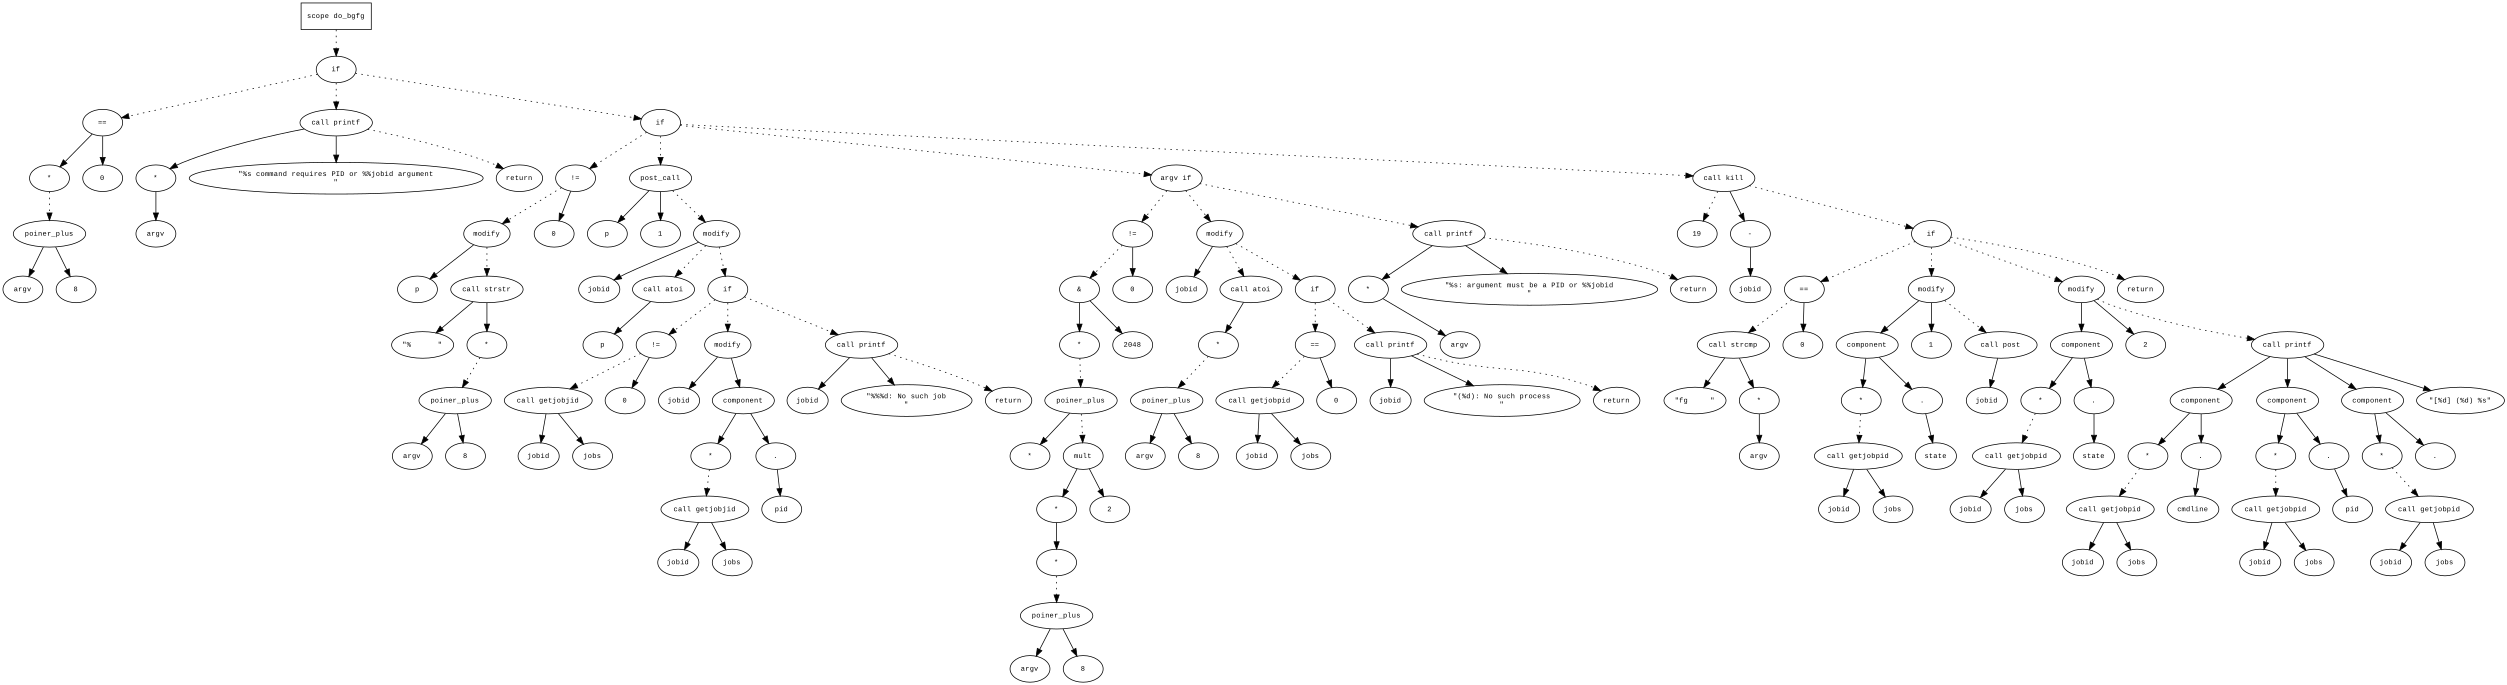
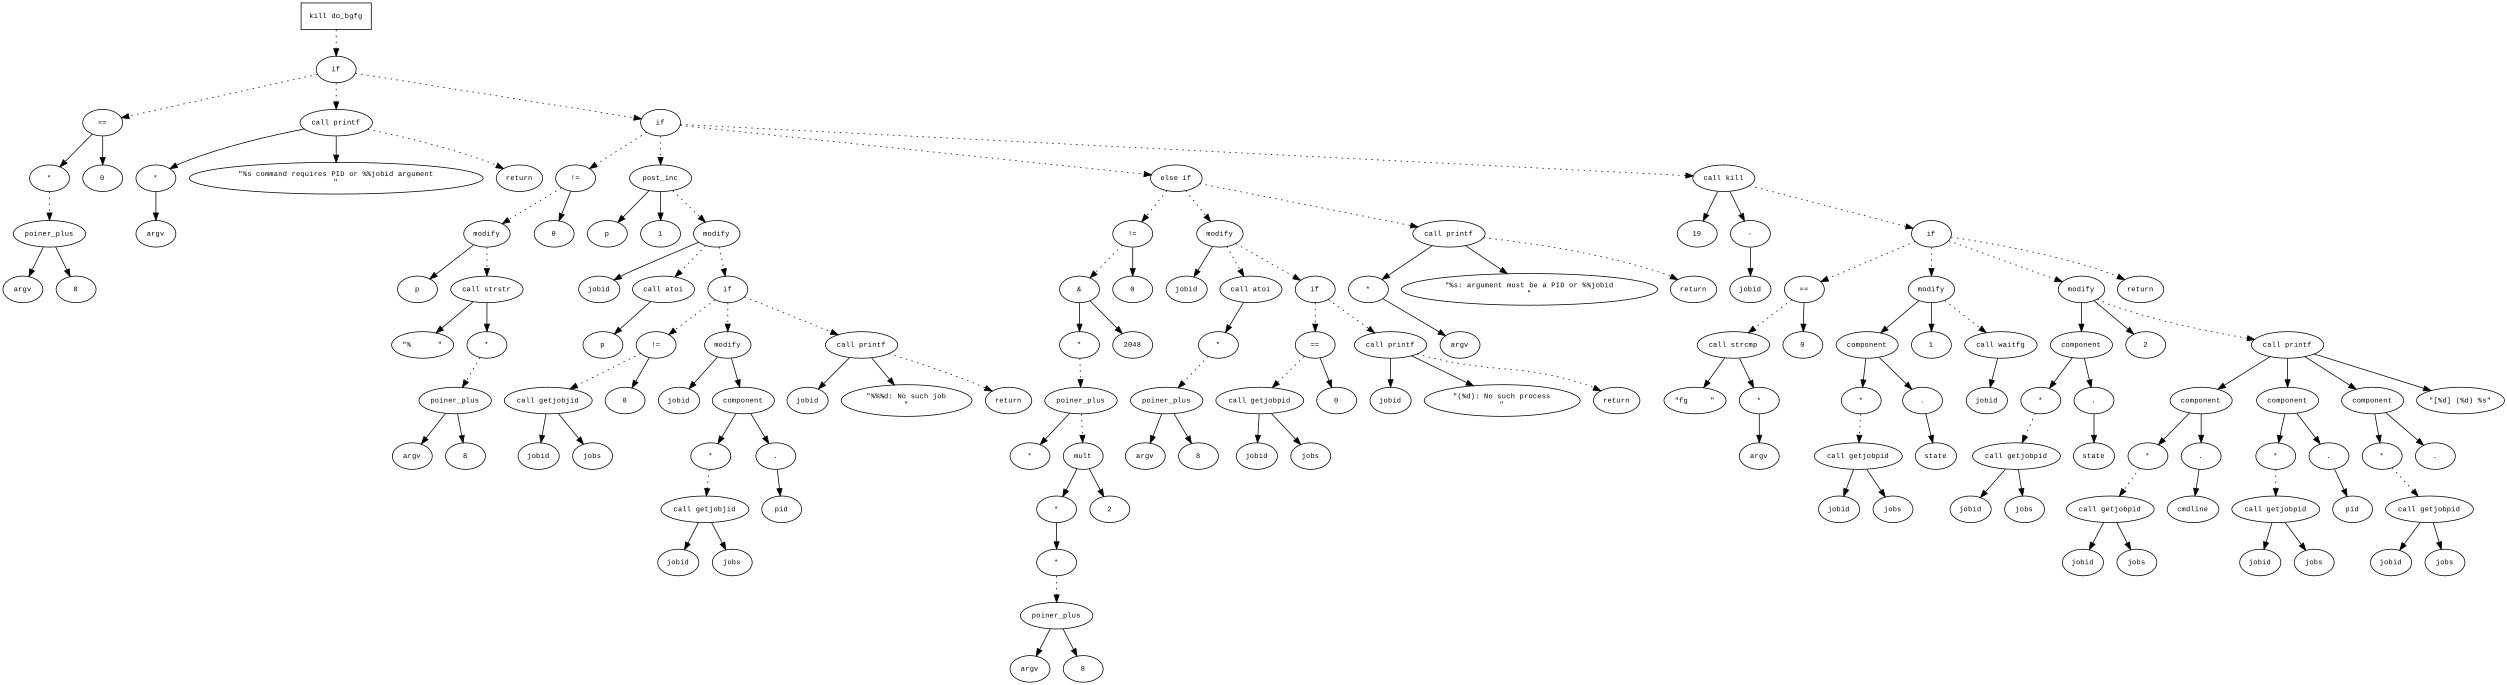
(336, 16) -> (336, 16)
(661, 178) -> (661, 178)
(1176, 178) -> (1176, 178)
(1712, 203) -> (1712, 203)
(2001, 345) -> (2001, 345)
